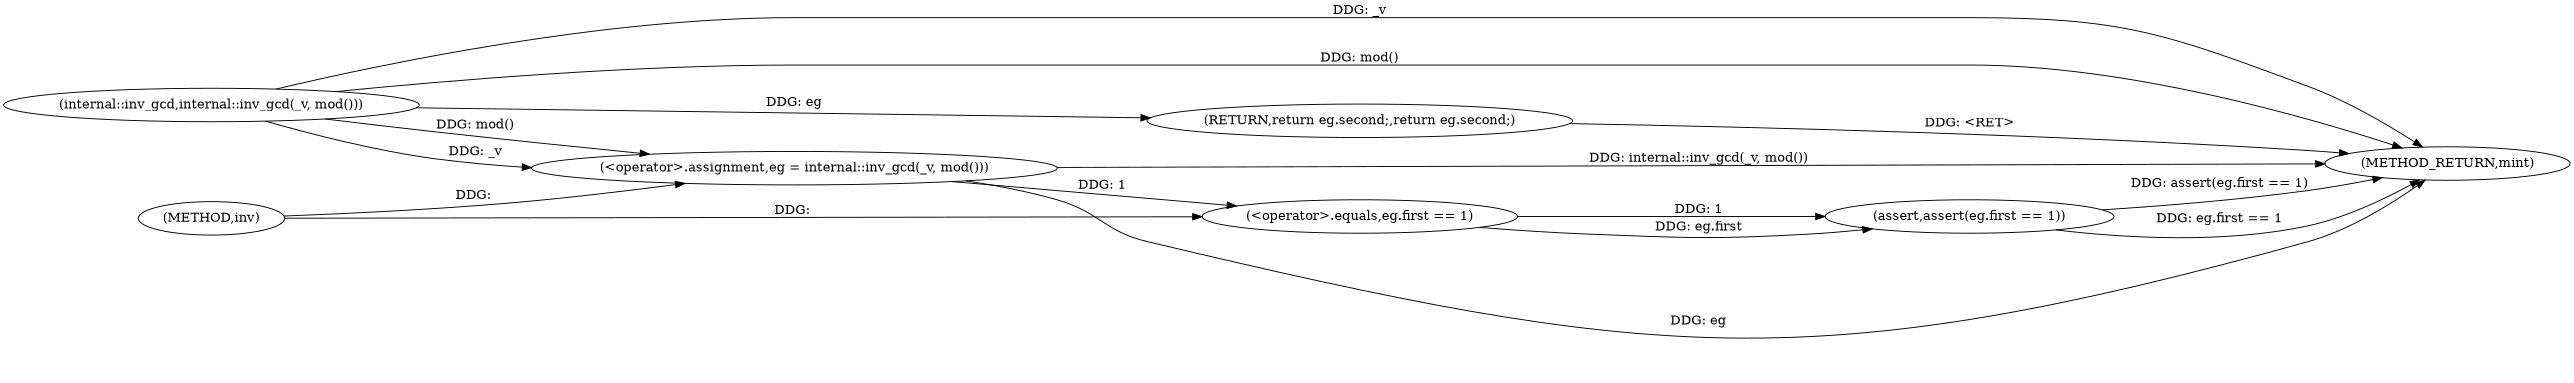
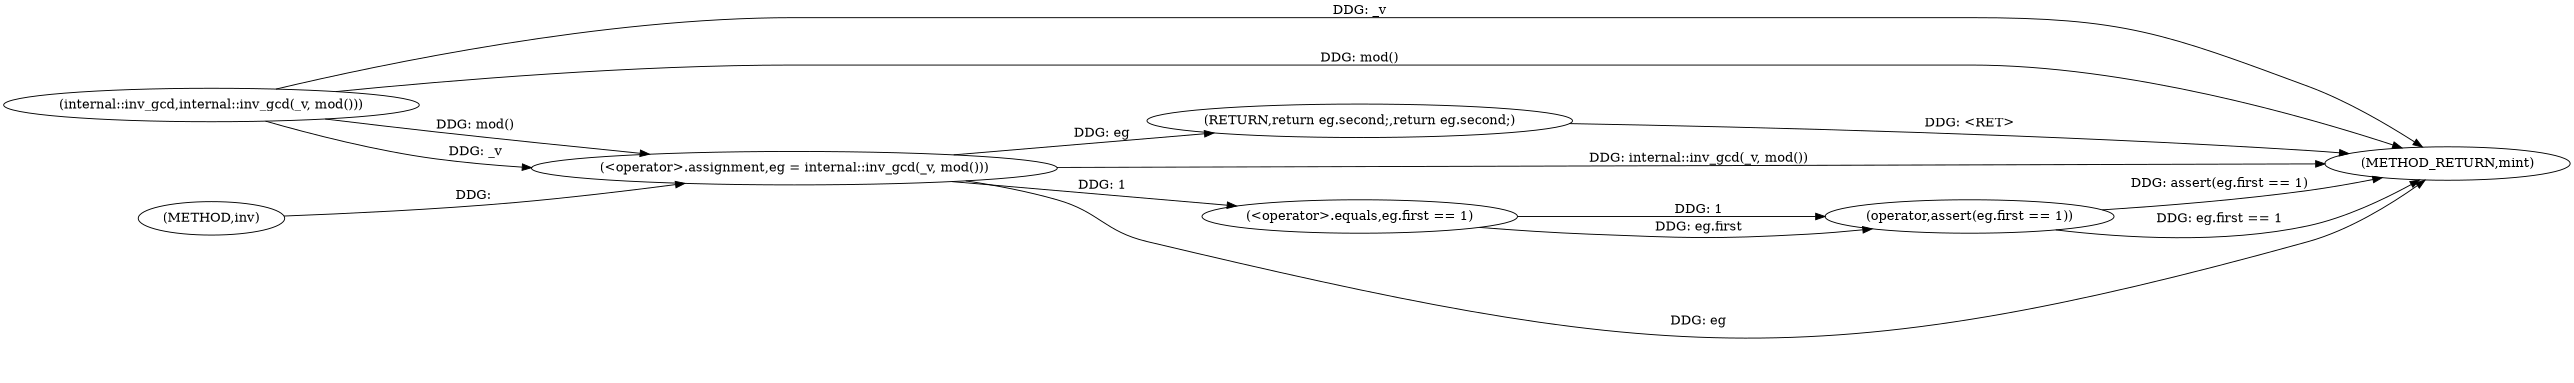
(778, 113) -> (1079, 144)
(1970, 216) -> (1970, 216)
(739, 217) -> none
